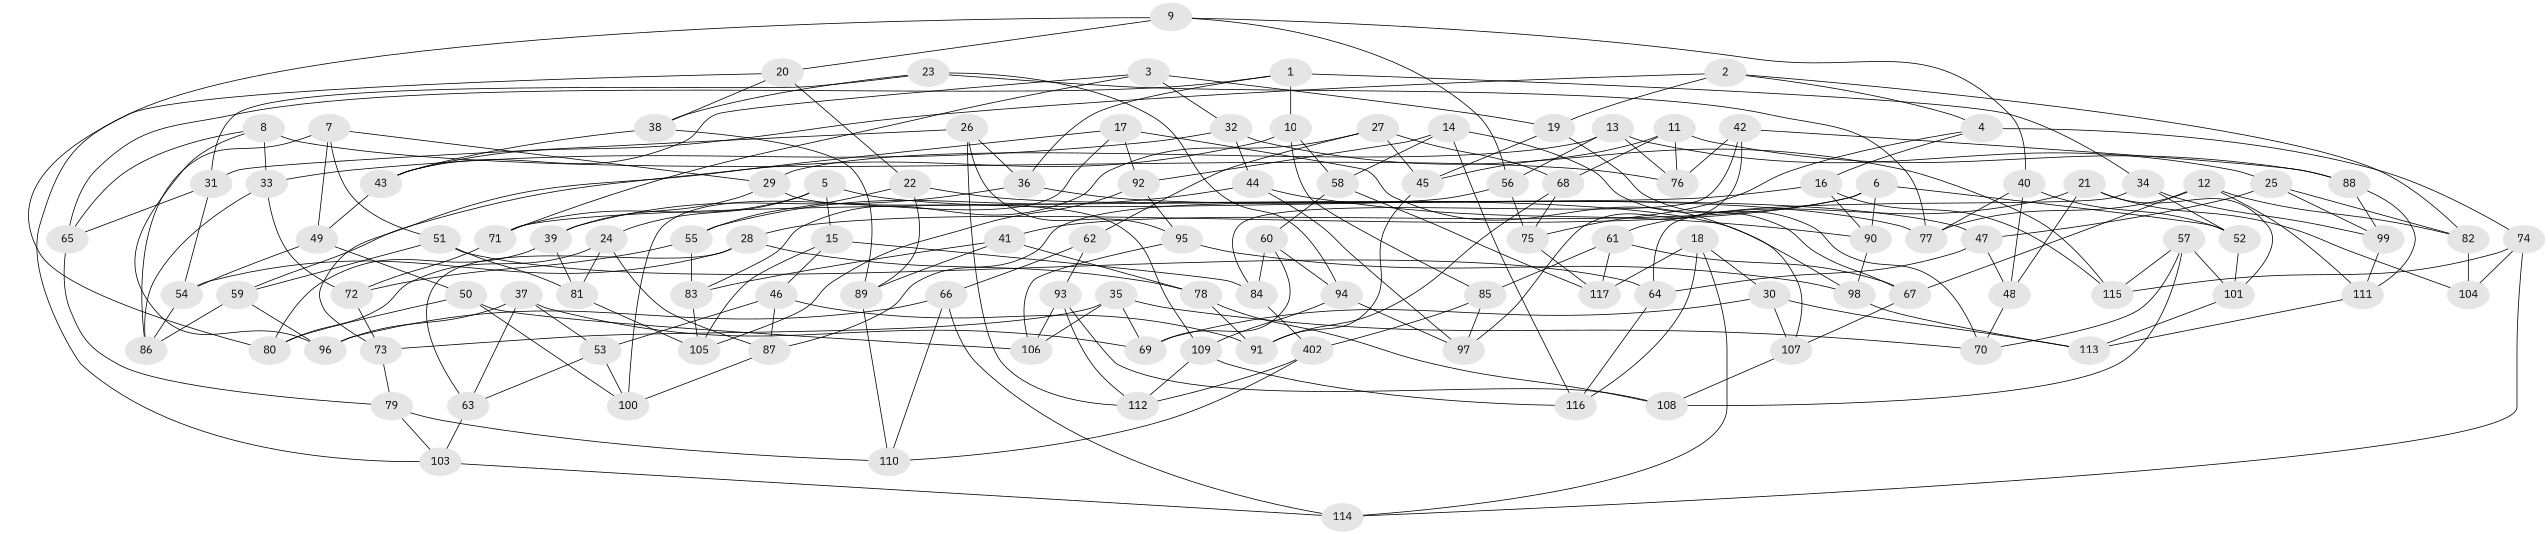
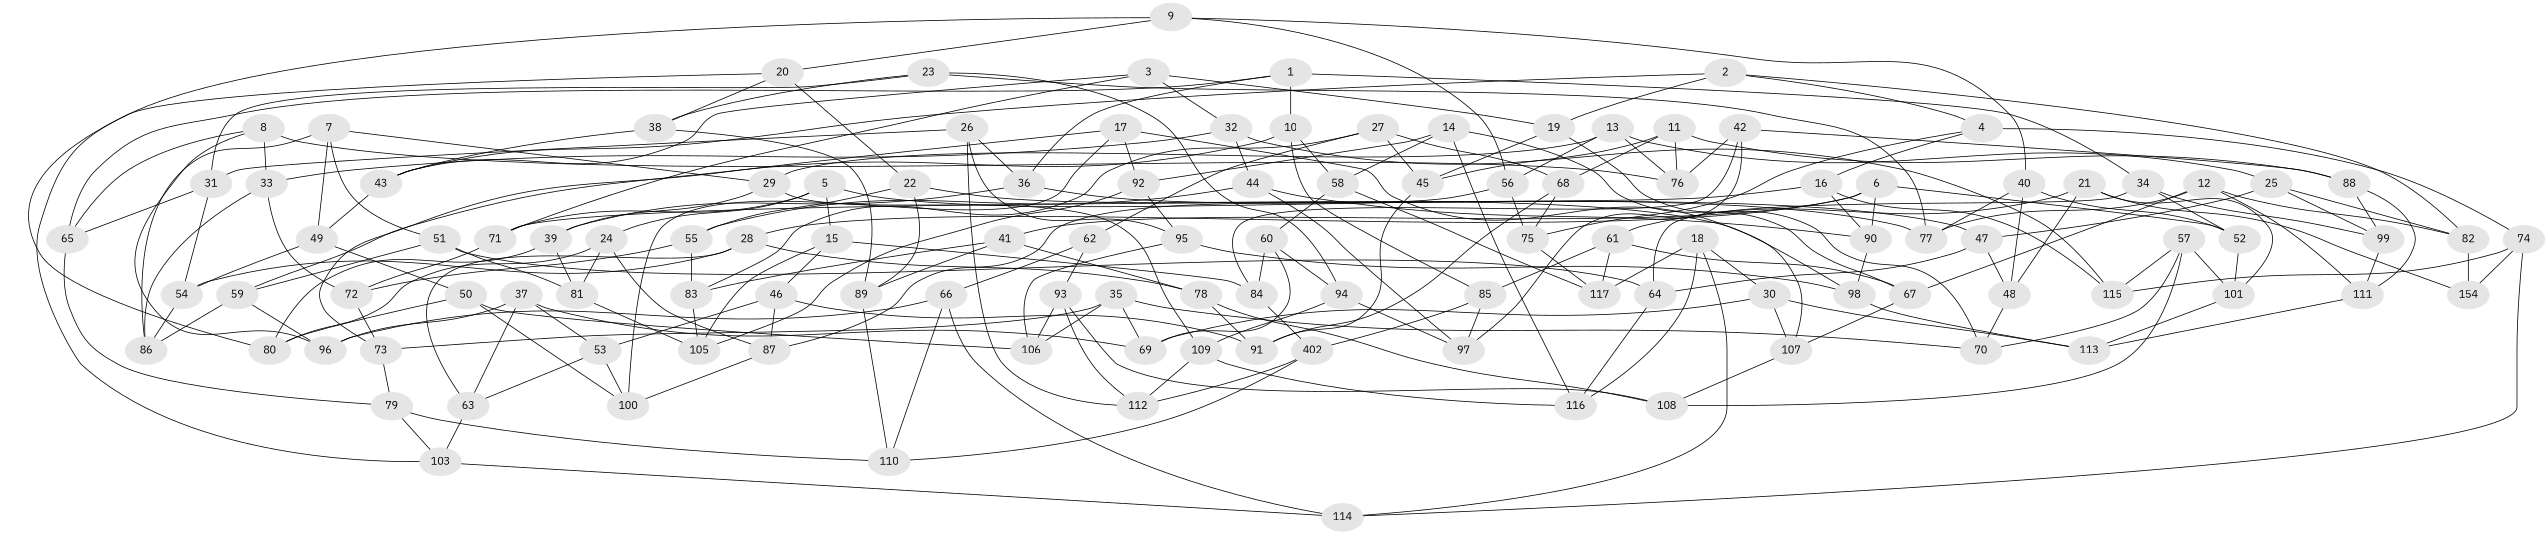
(2468, 295) -> (2468, 295)
